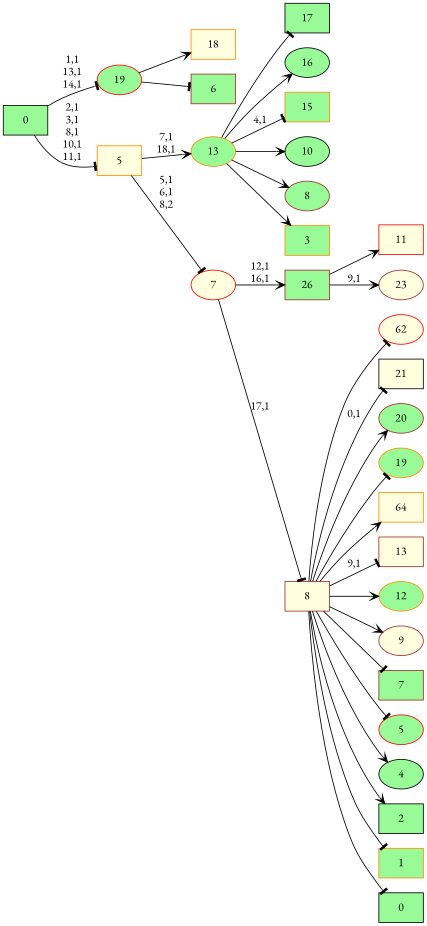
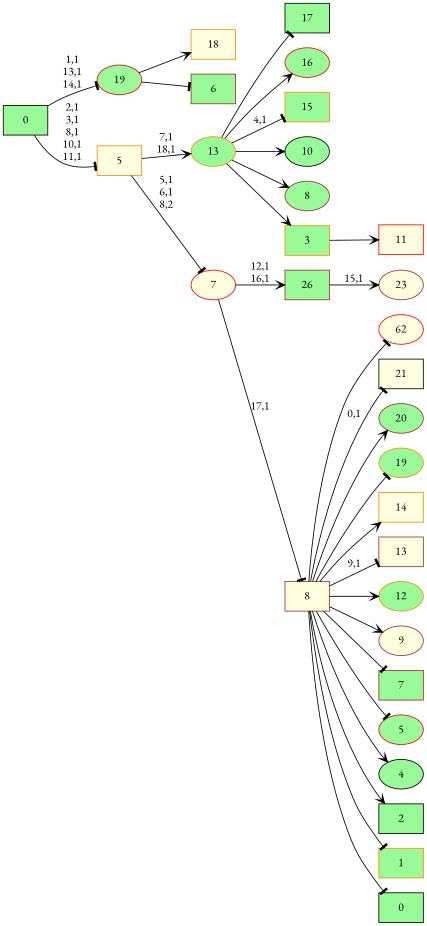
(307, 63) -> (307, 63)
(350, 264) -> (350, 240)
(354, 279) -> (354, 279)
(401, 507) -> (401, 507)
